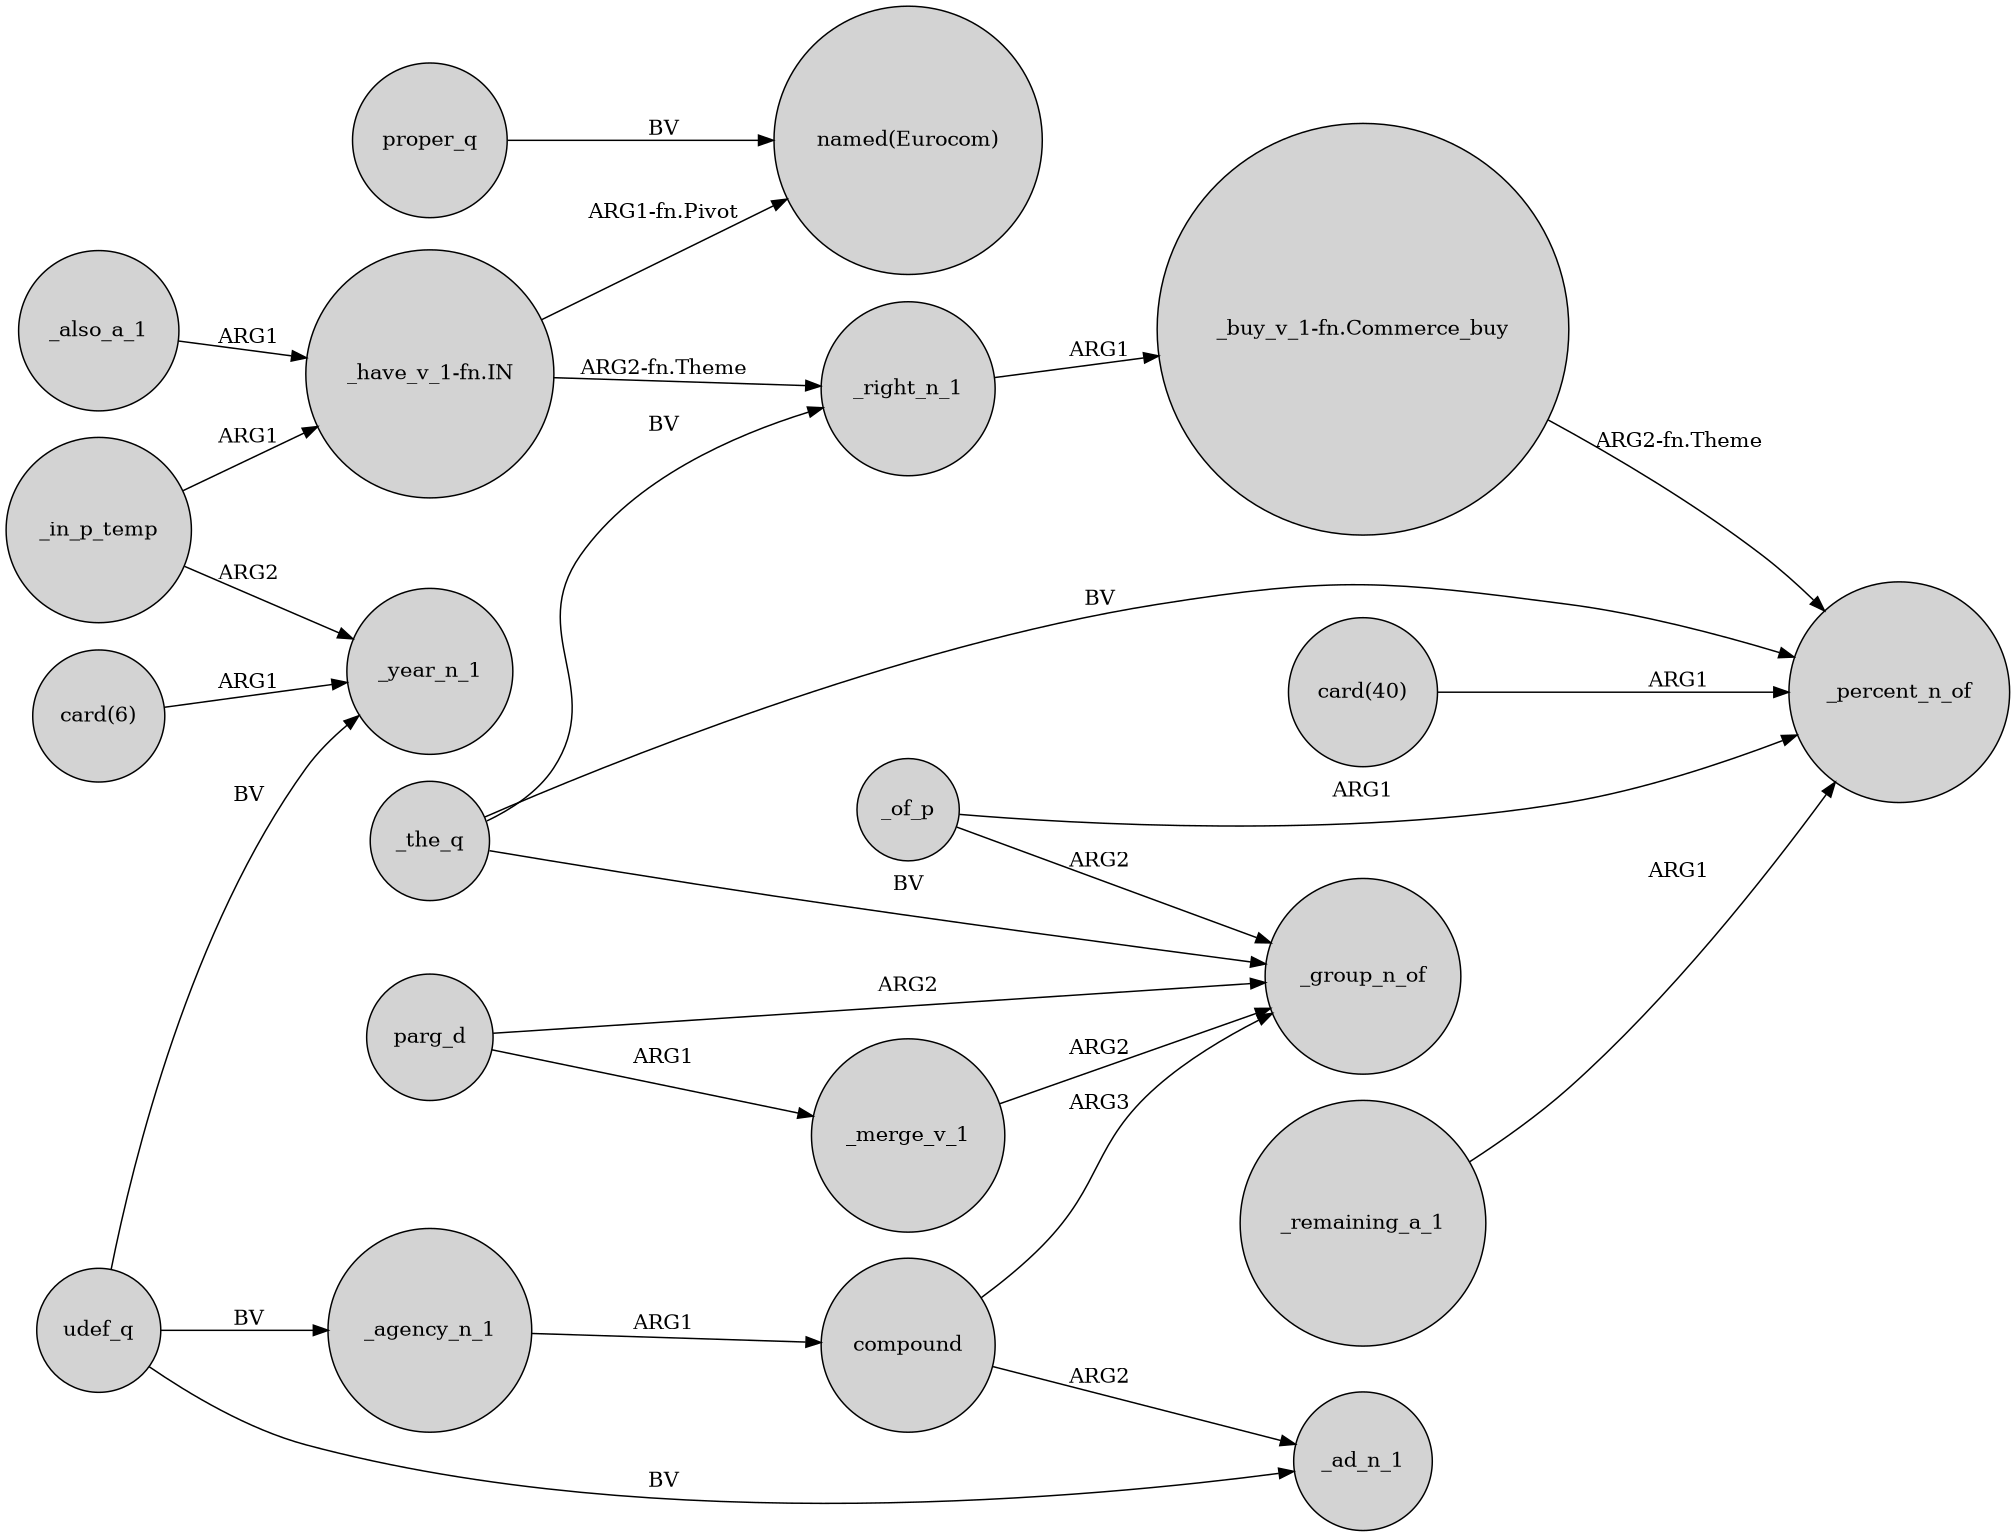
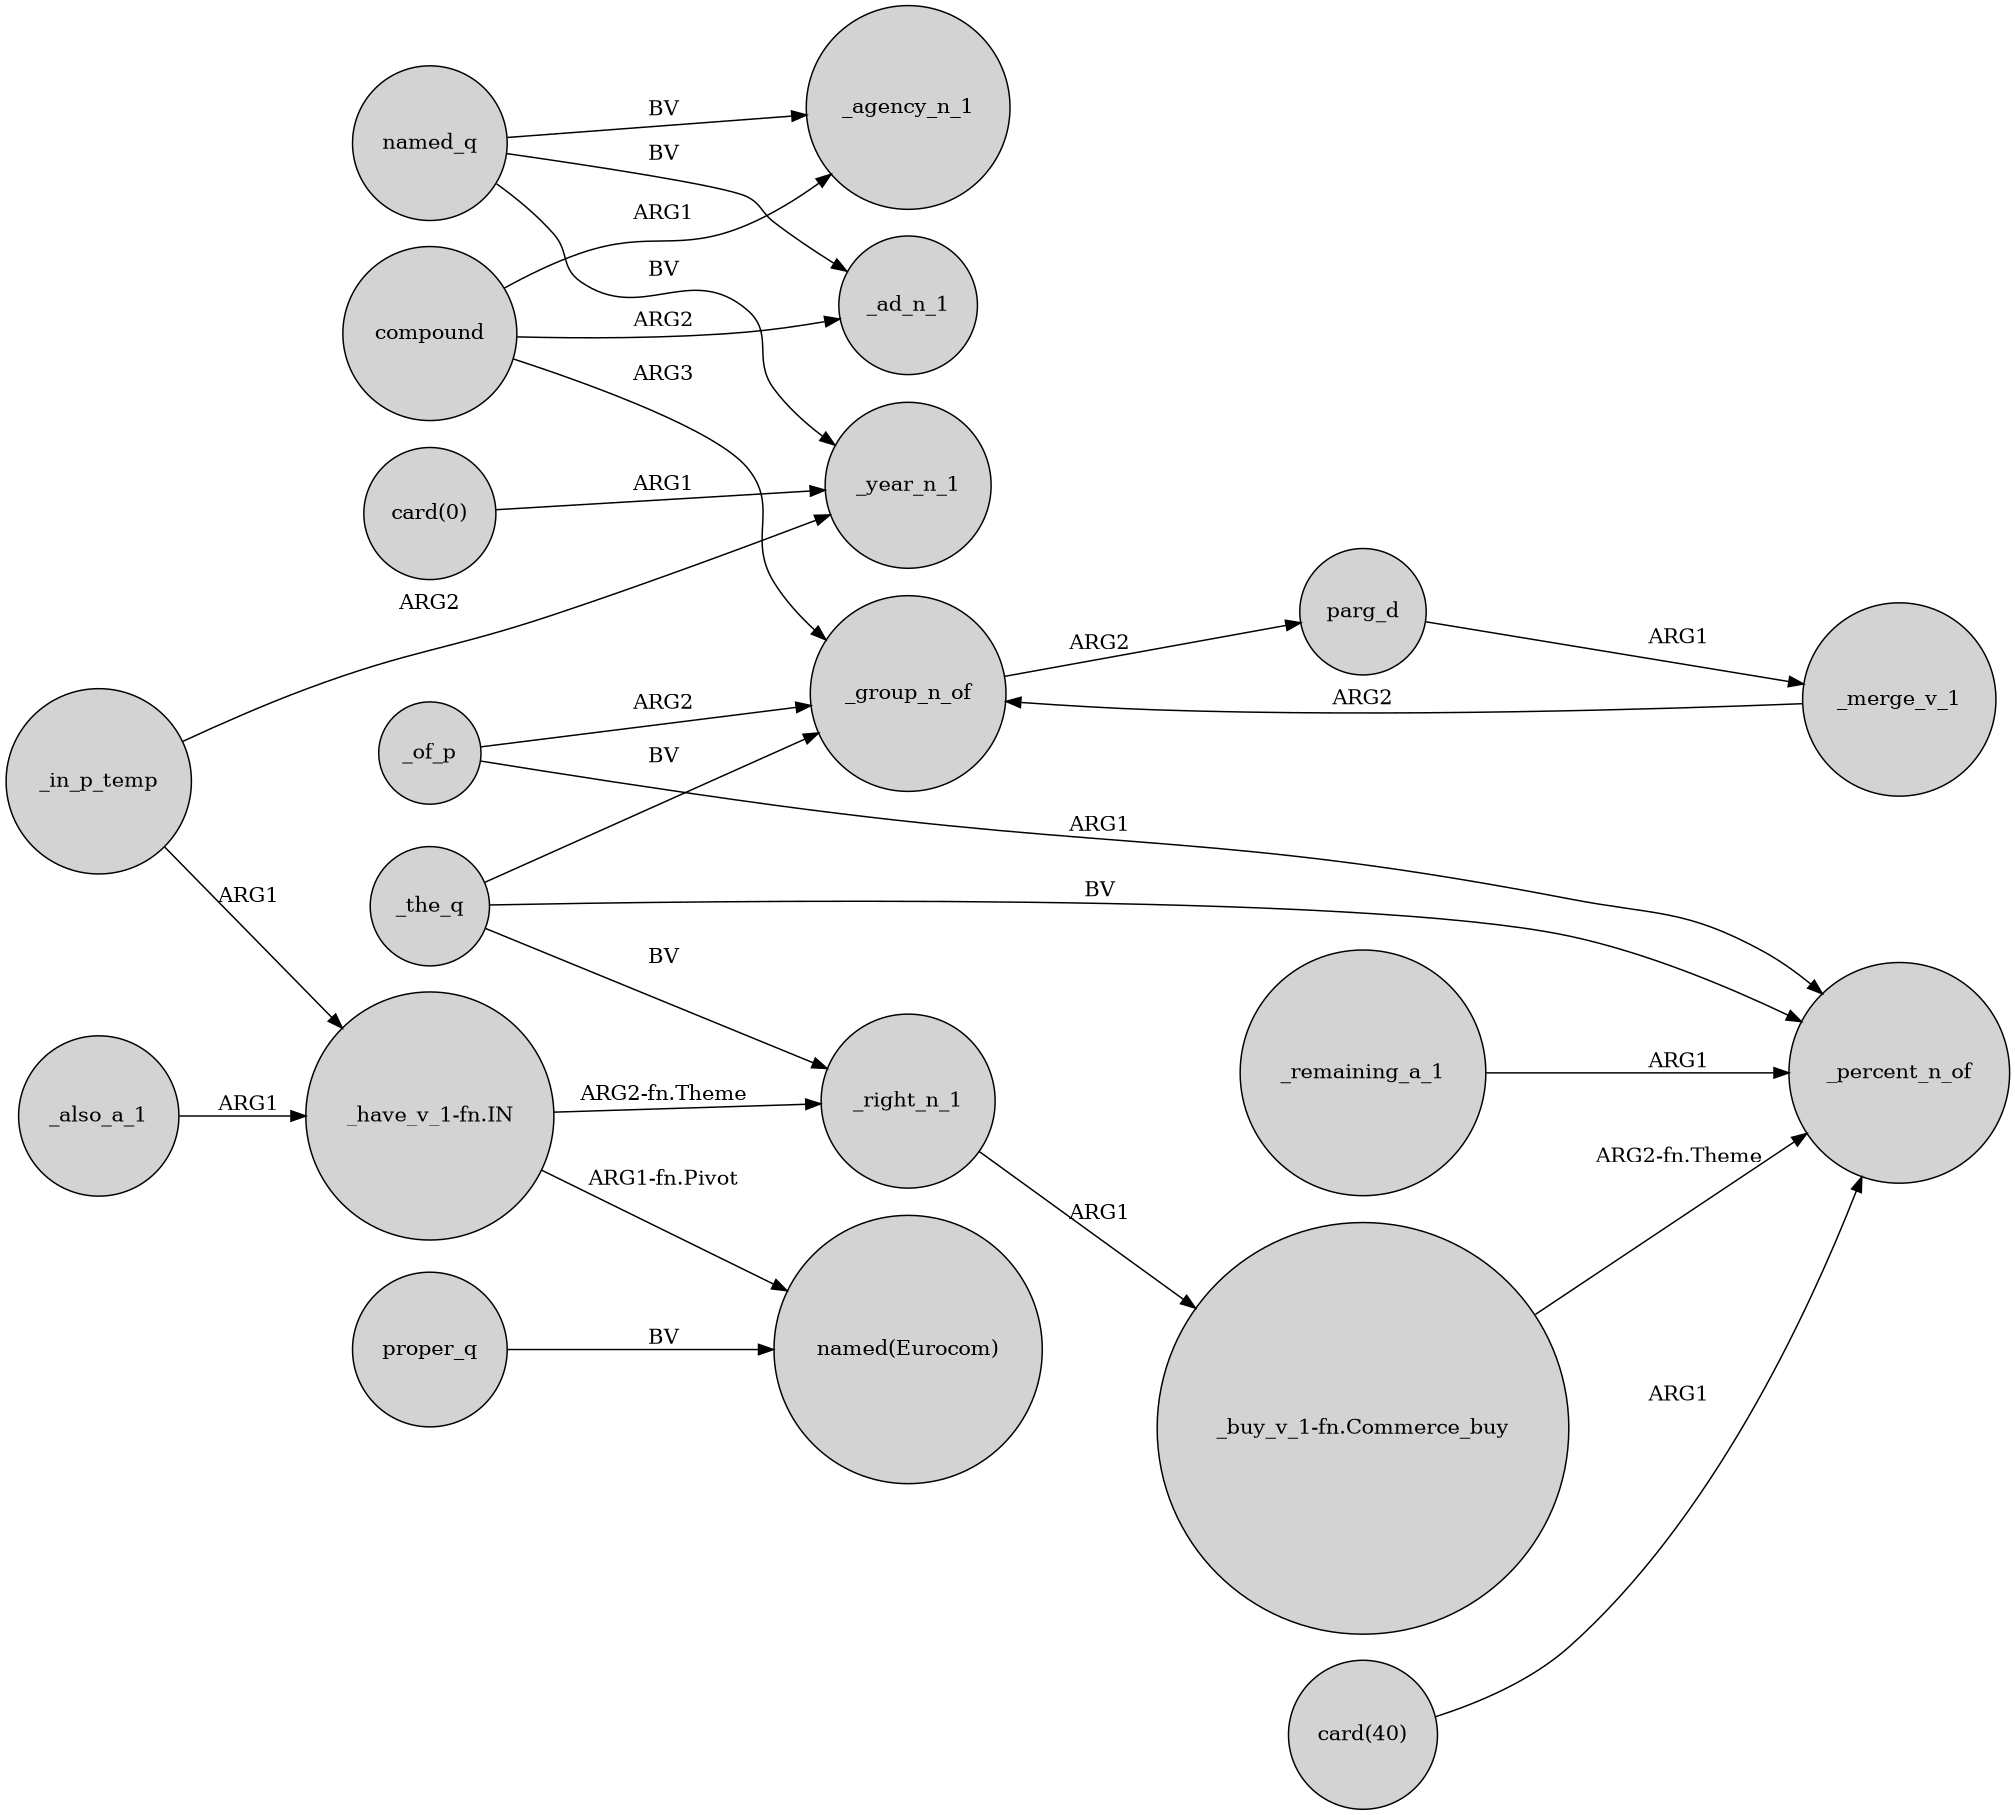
(99, 716) -> (430, 514)
(872, 1008) -> (1145, 651)
(99, 1330) -> (430, 143)
(669, 1338) -> (664, 241)
